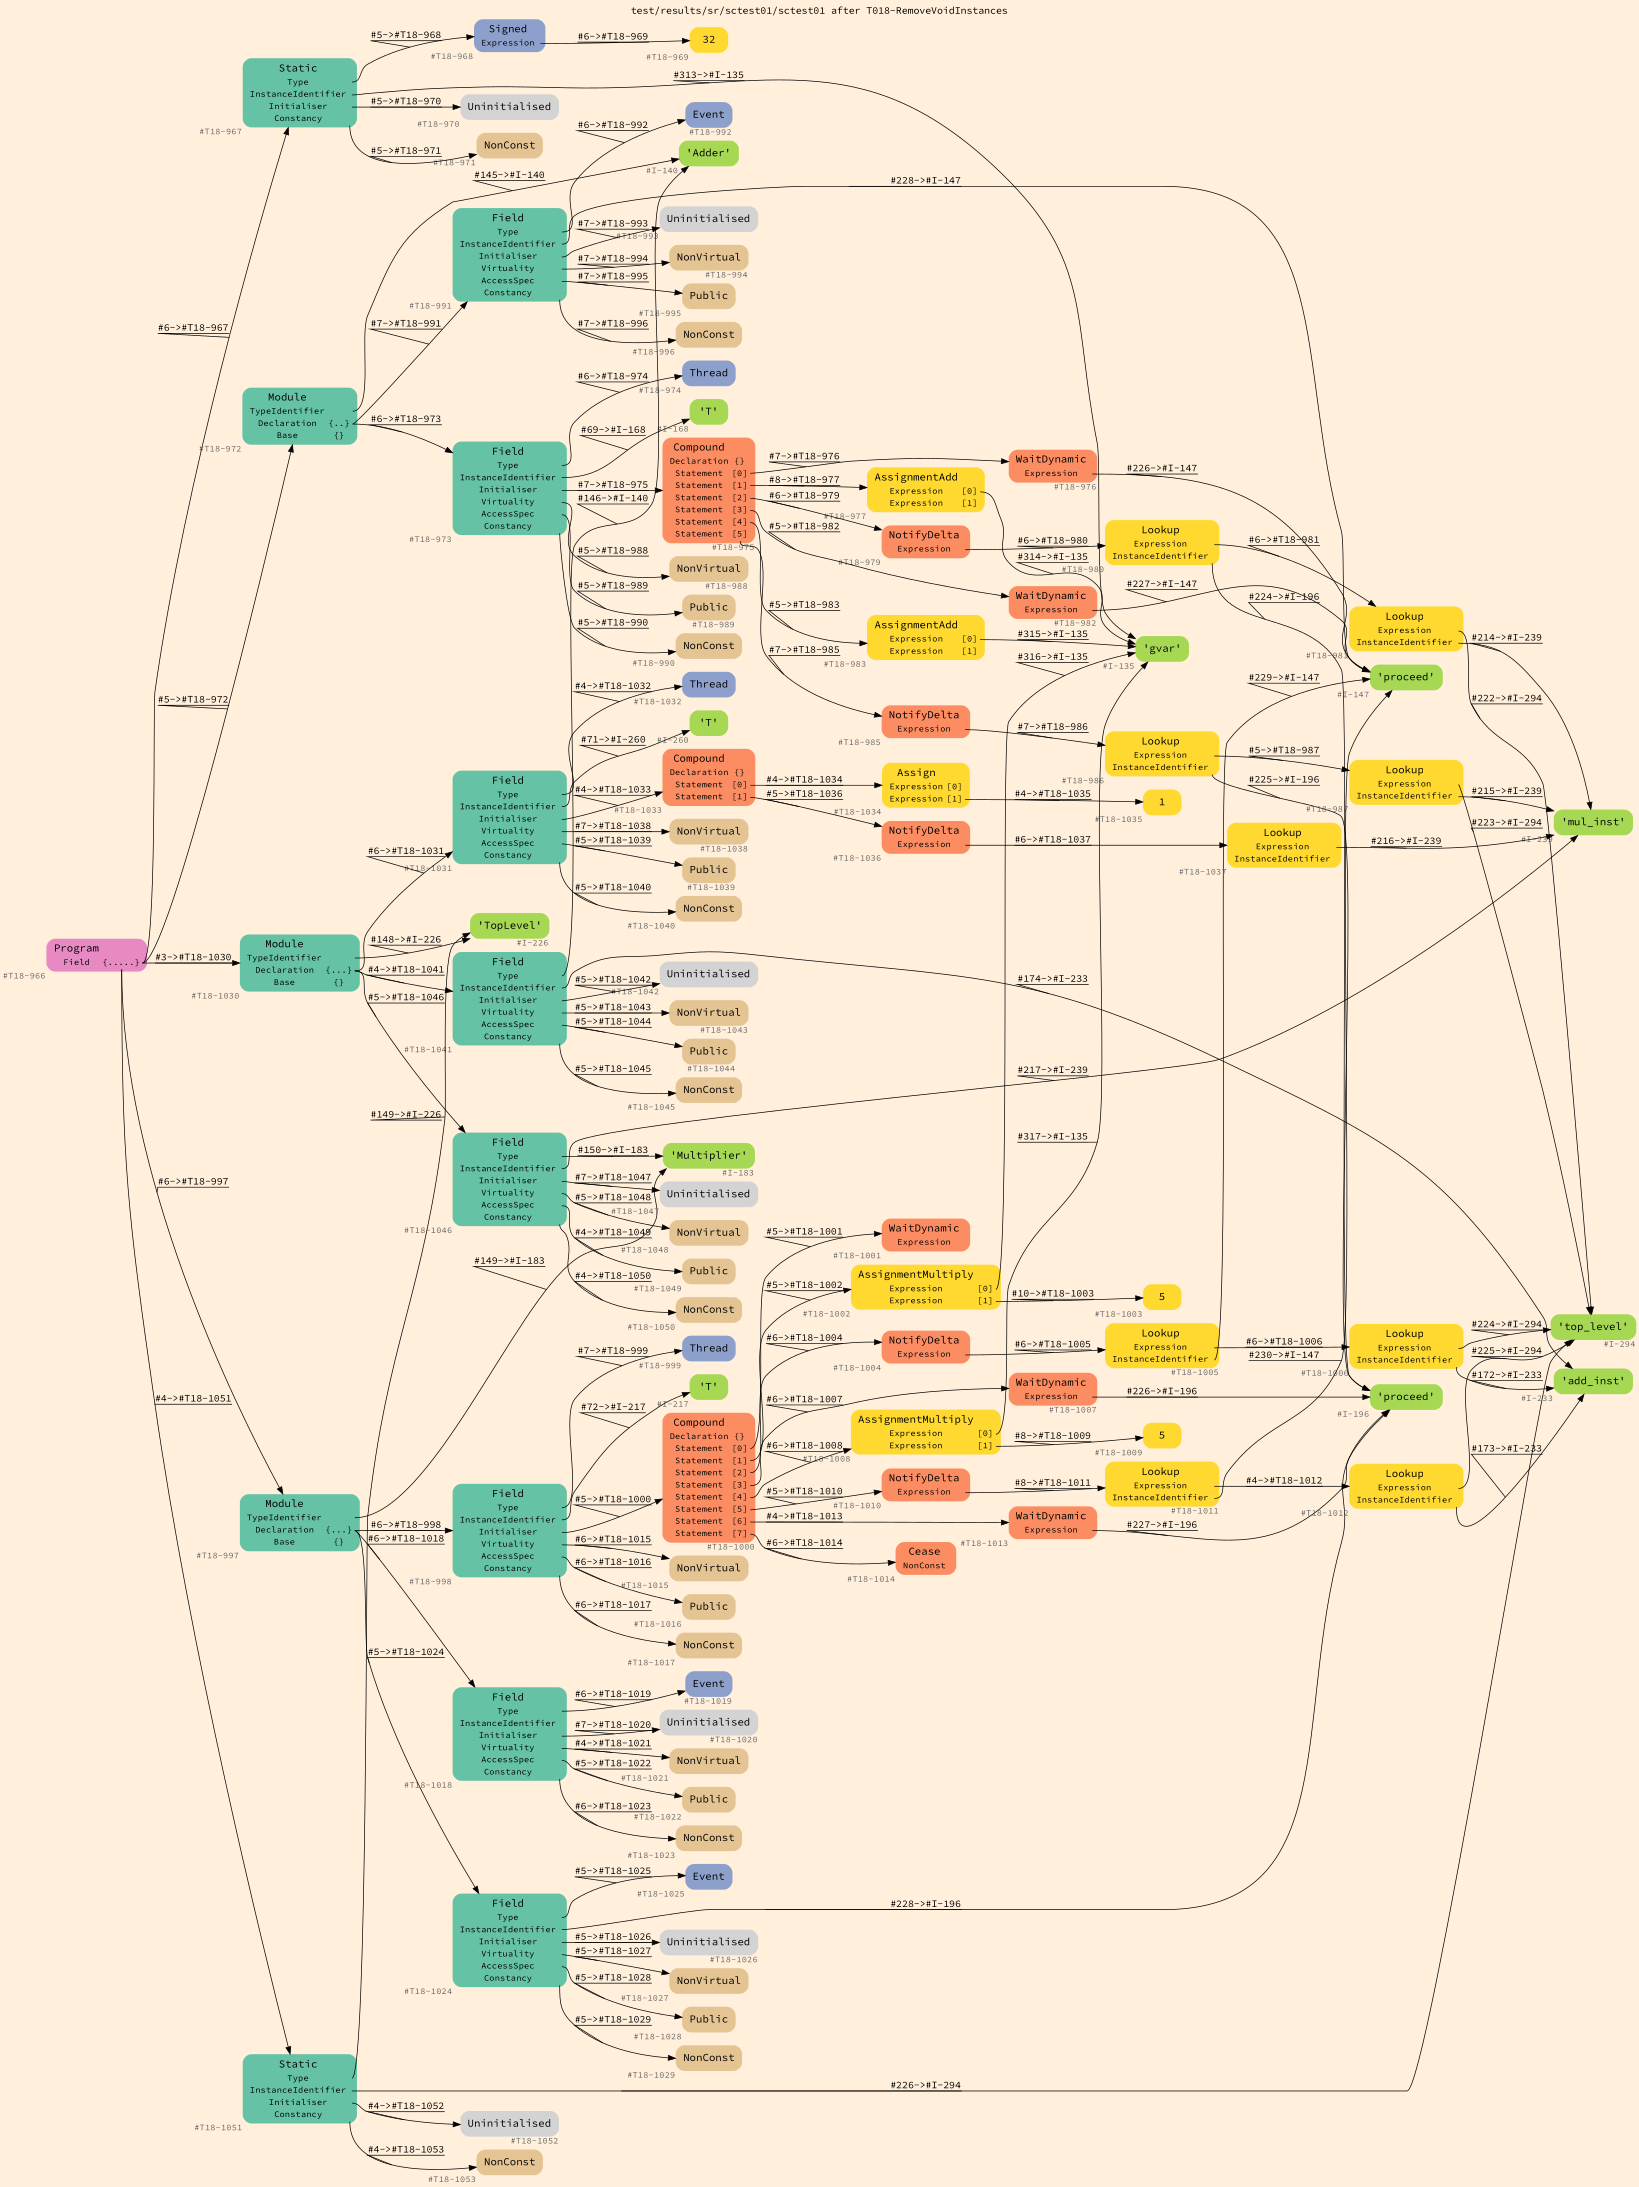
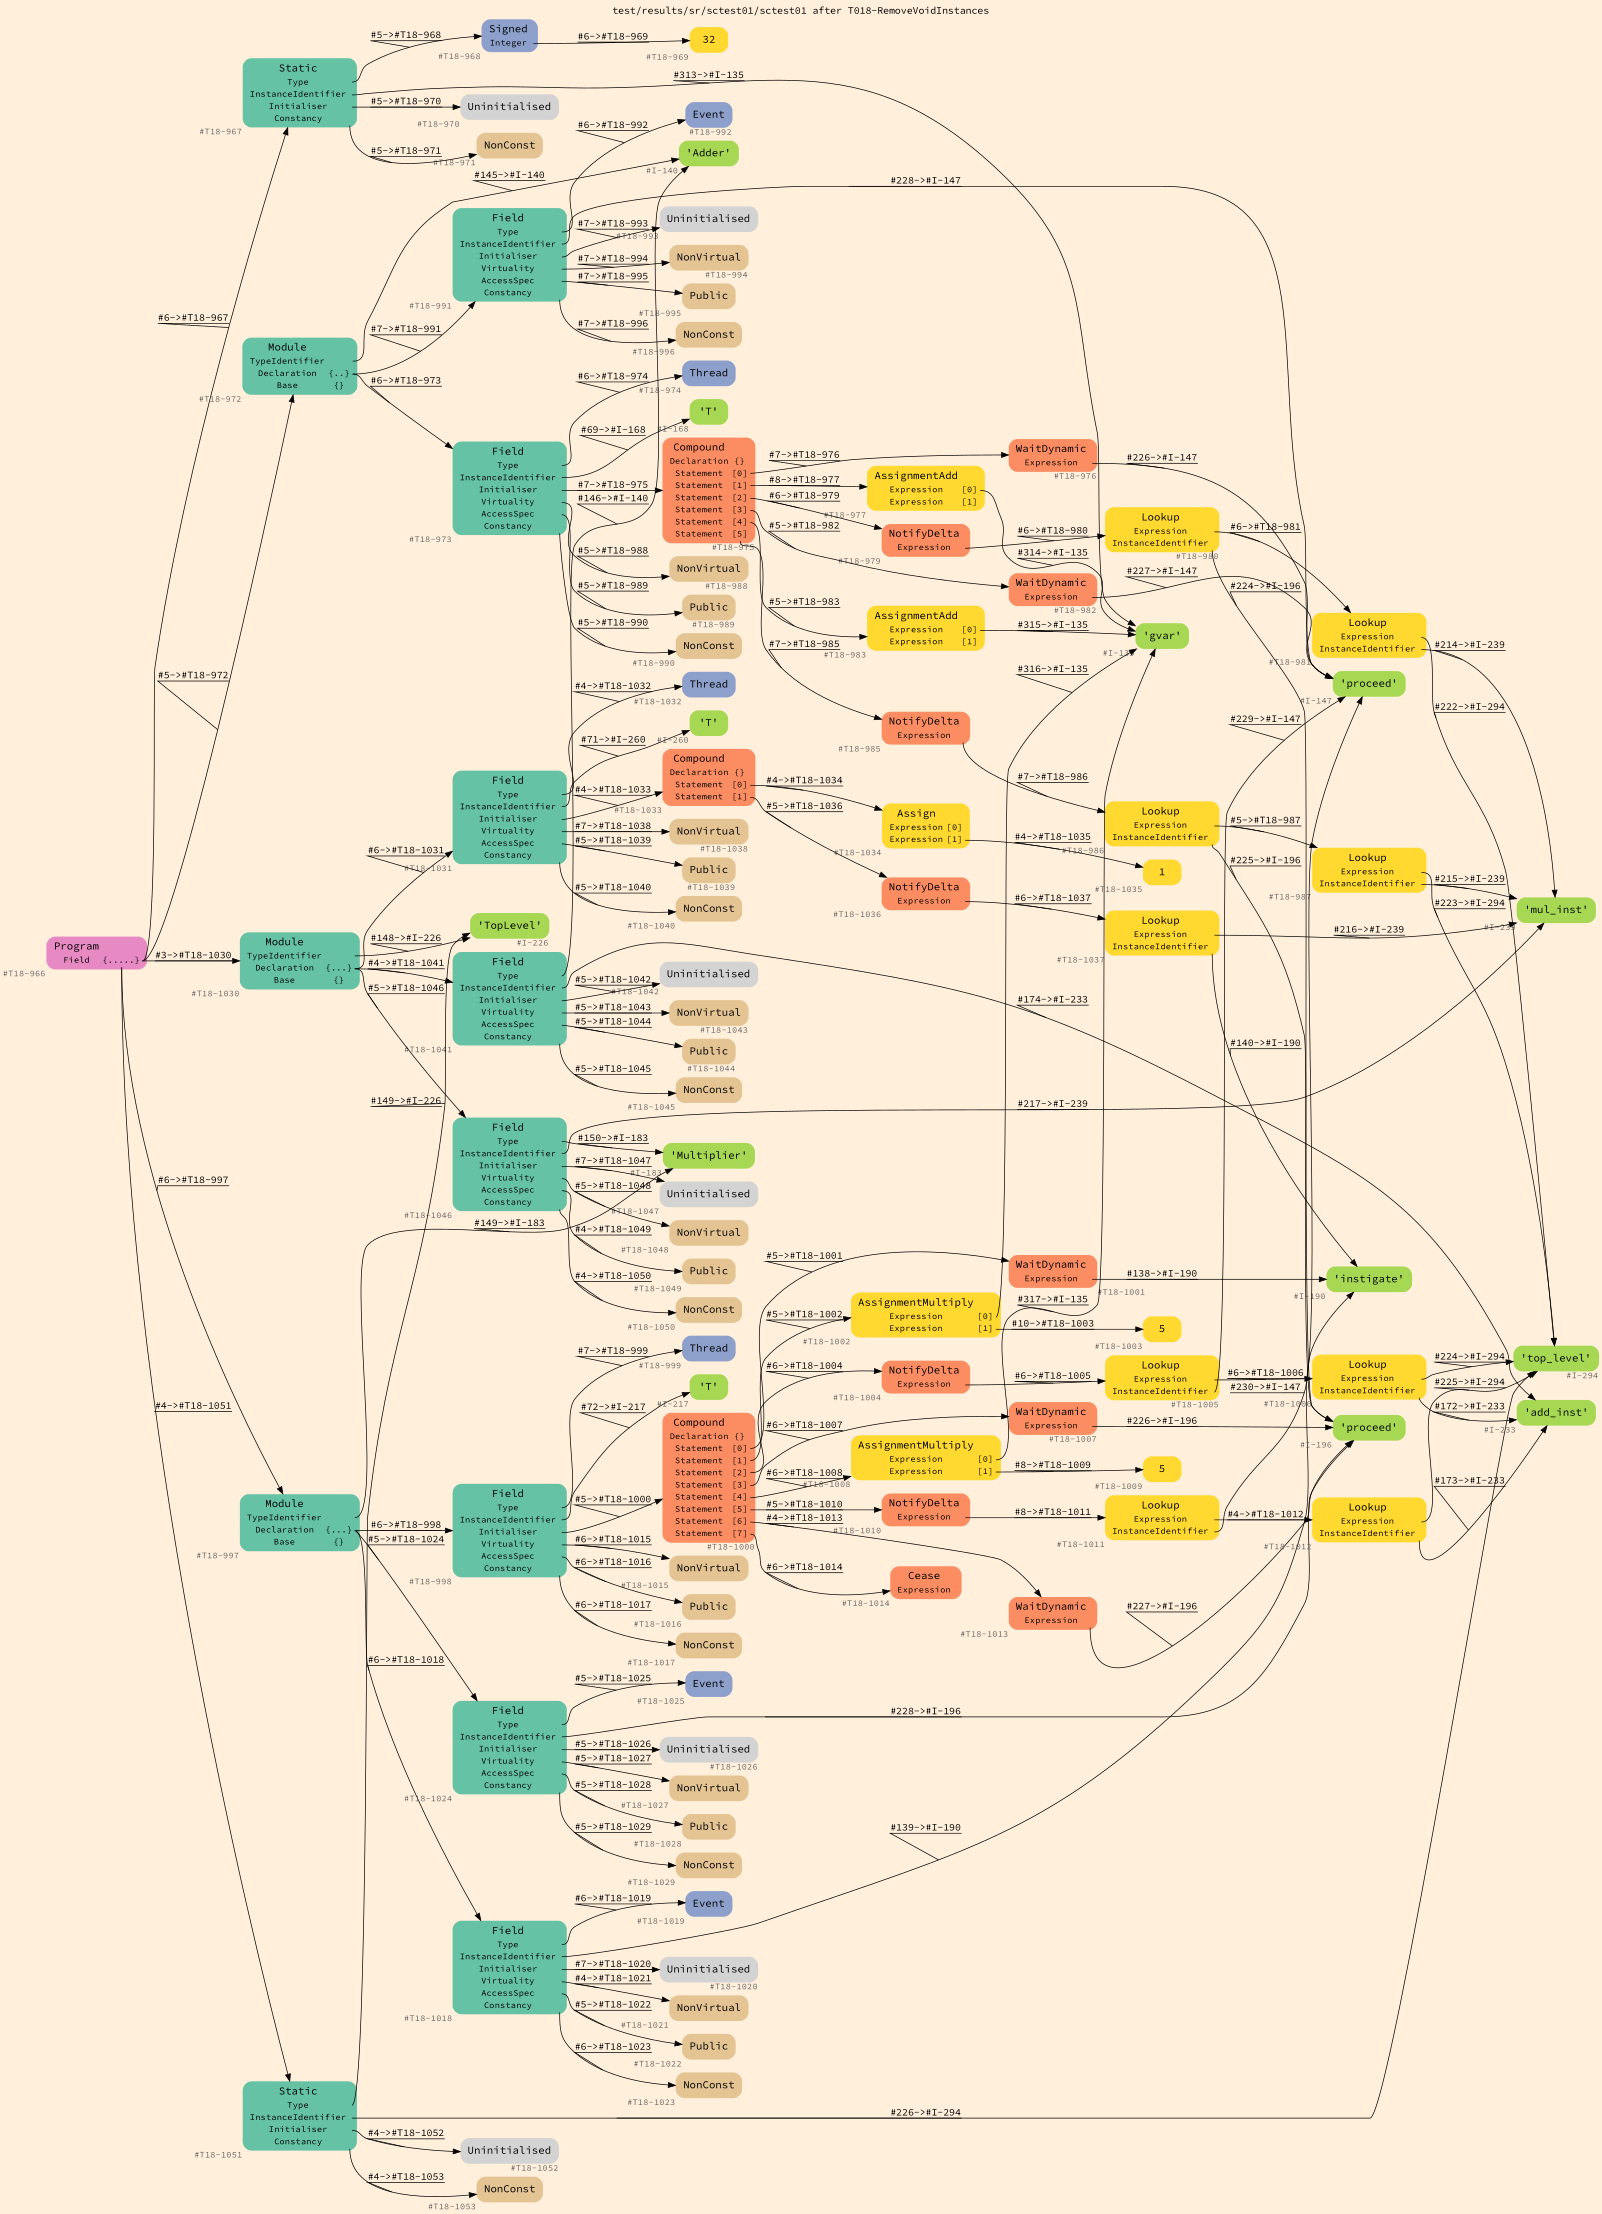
(508, 43) -> (509, 43)
none -> (1369, 1279)
(925, 1566) -> (924, 1590)
